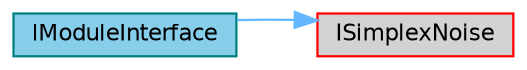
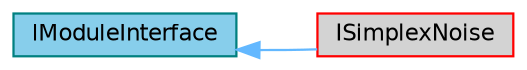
(266, 20) -> (288, 50)
